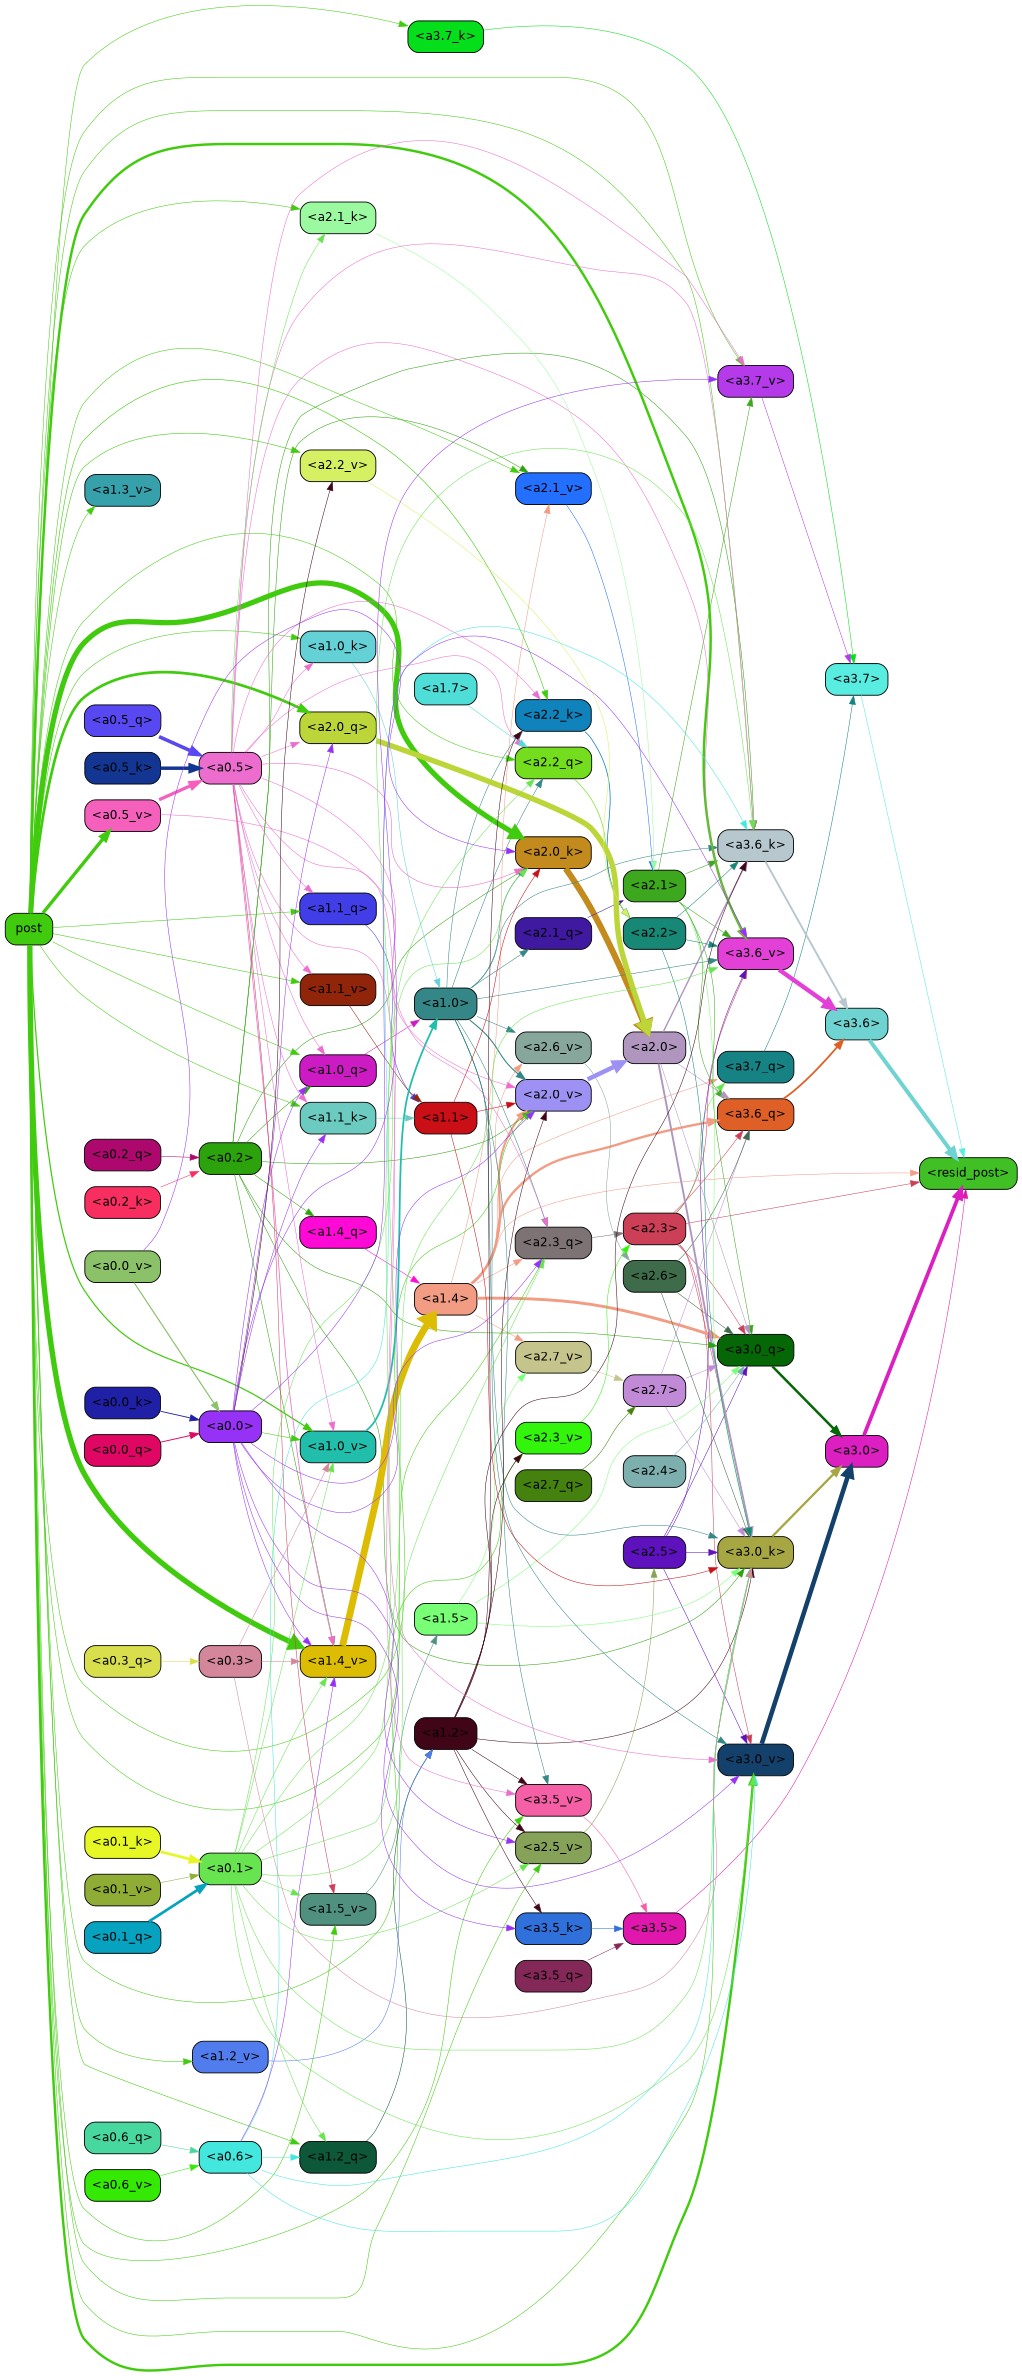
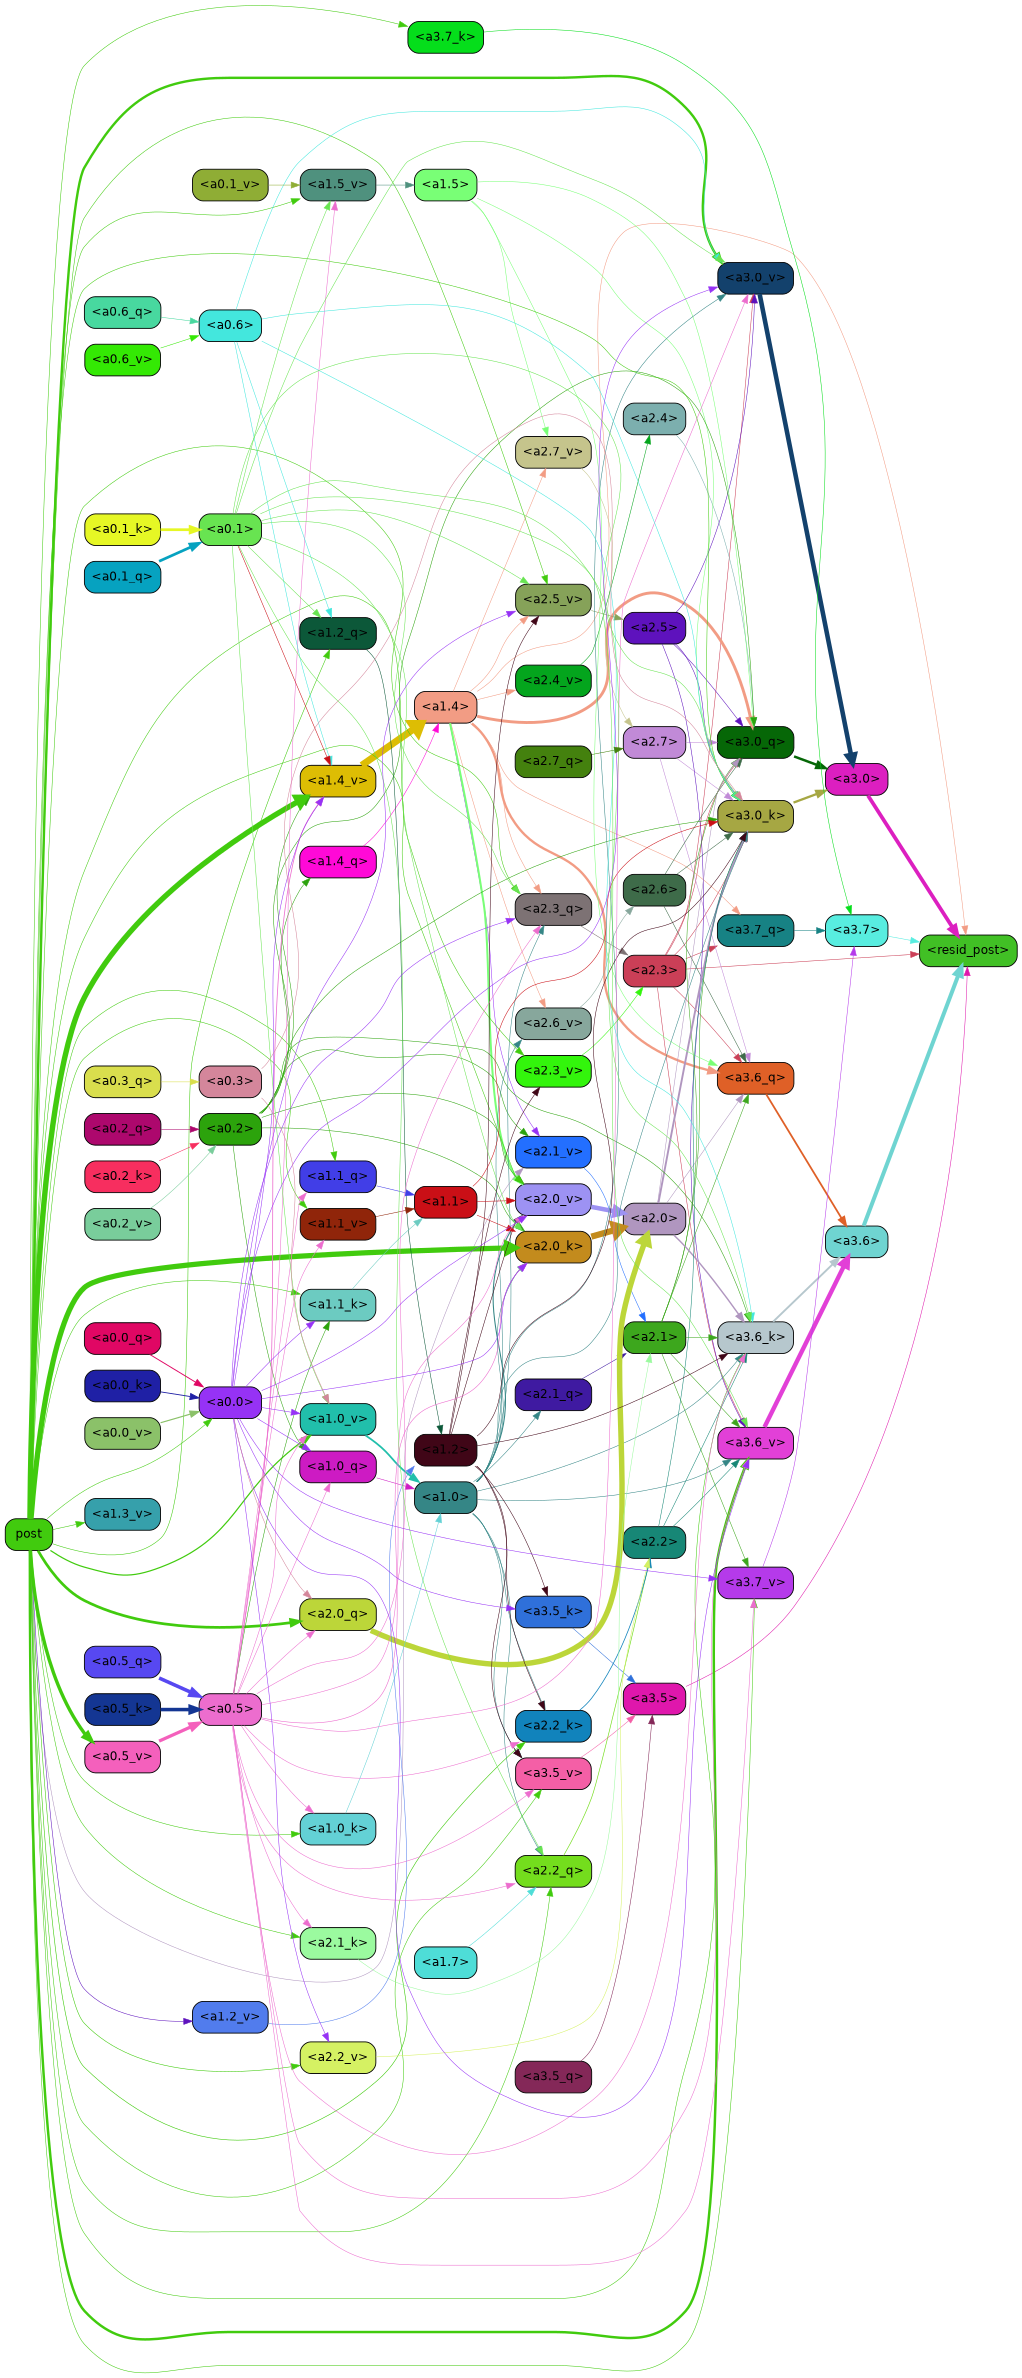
(76, 425) -> (390, 1929)
(250, 492) -> (263, 1843)
none -> (498, 658)
none -> (553, 681)
(200, 728) -> (437, 1370)
none -> (594, 780)
(503, 841) -> (487, 929)
(341, 858) -> (411, 1384)
(279, 996) -> (273, 1728)
(267, 998) -> (270, 1509)
(285, 998) -> (260, 1510)
(171, 999) -> (127, 1473)
(700, 1152) -> (697, 954)
(714, 1198) -> (699, 1080)
(499, 1202) -> (487, 950)
none -> (123, 1224)
(280, 1363) -> (280, 1250)
(273, 1435) -> (276, 1410)
(45, 1542) -> (67, 1934)
(276, 1661) -> none
(279, 1763) -> (283, 651)
(175, 1880) -> (277, 185)
(297, 1905) -> (277, 550)
